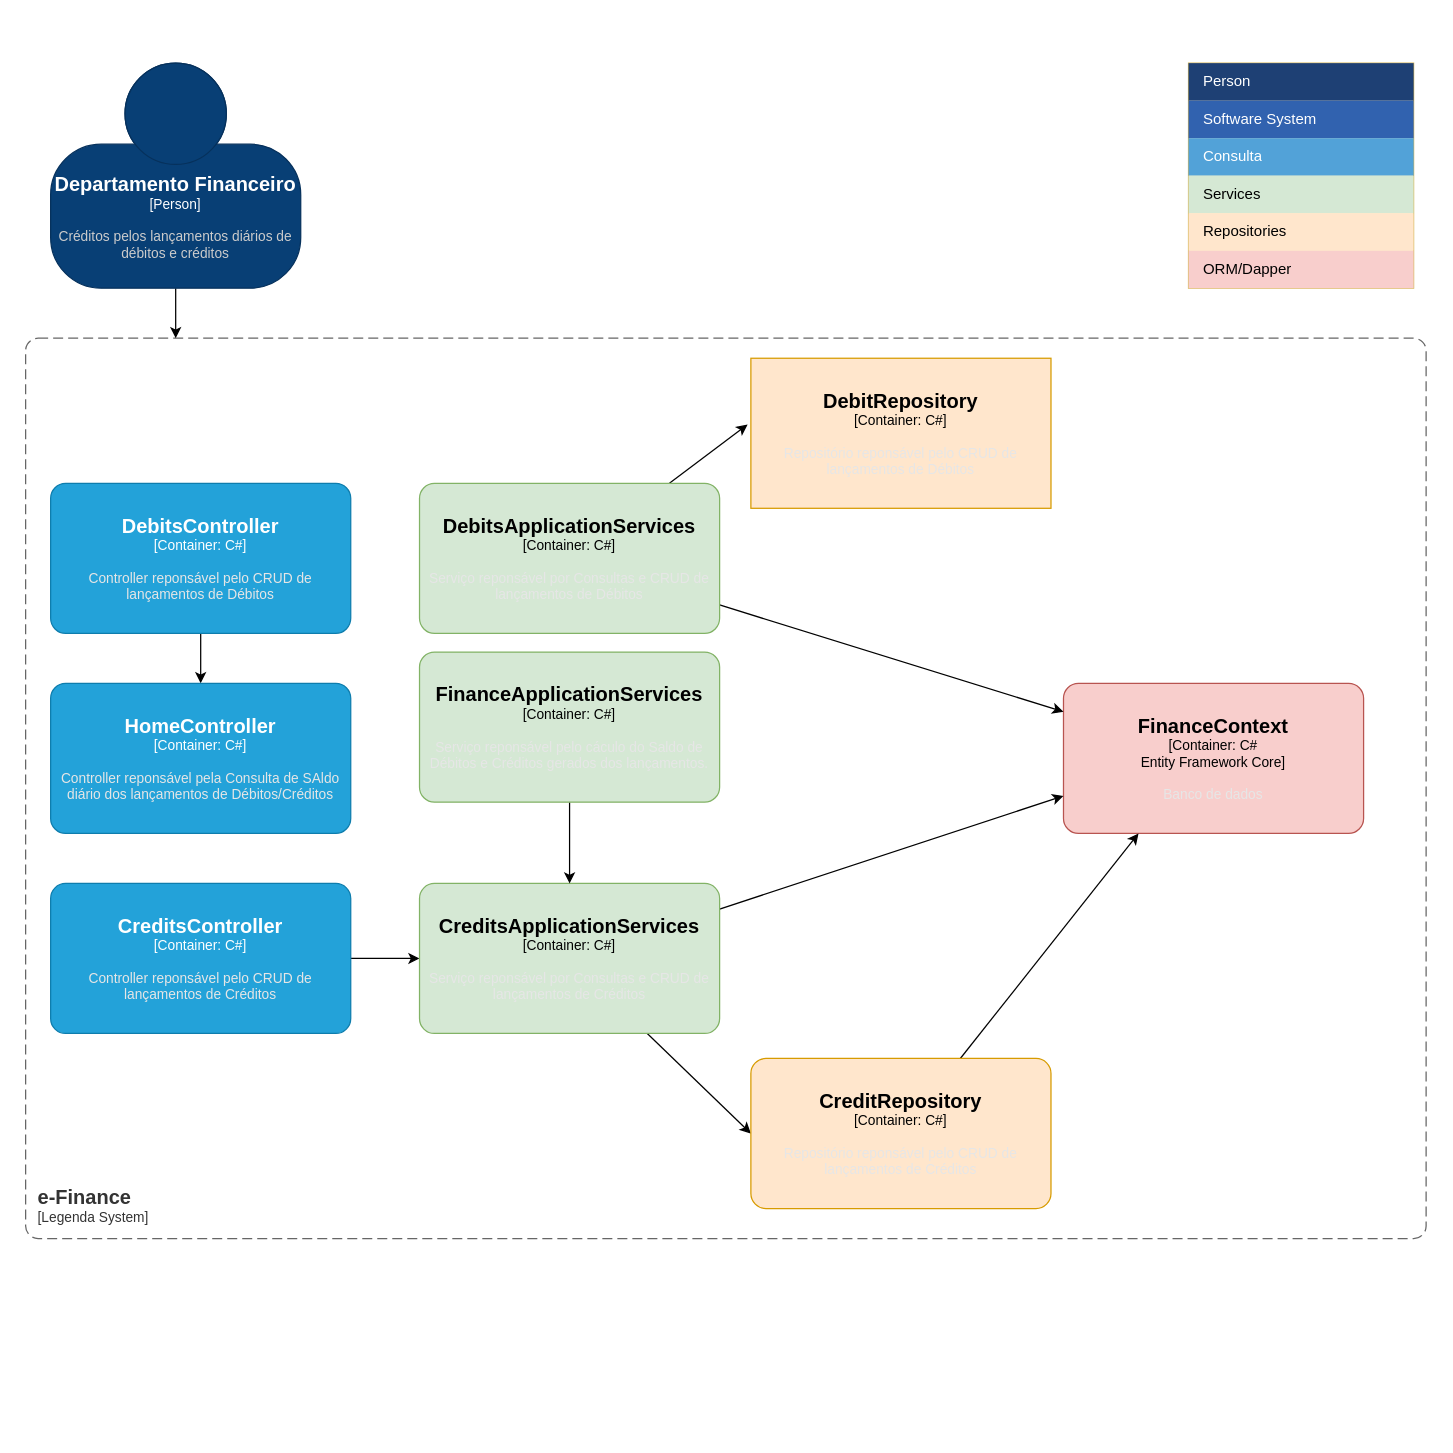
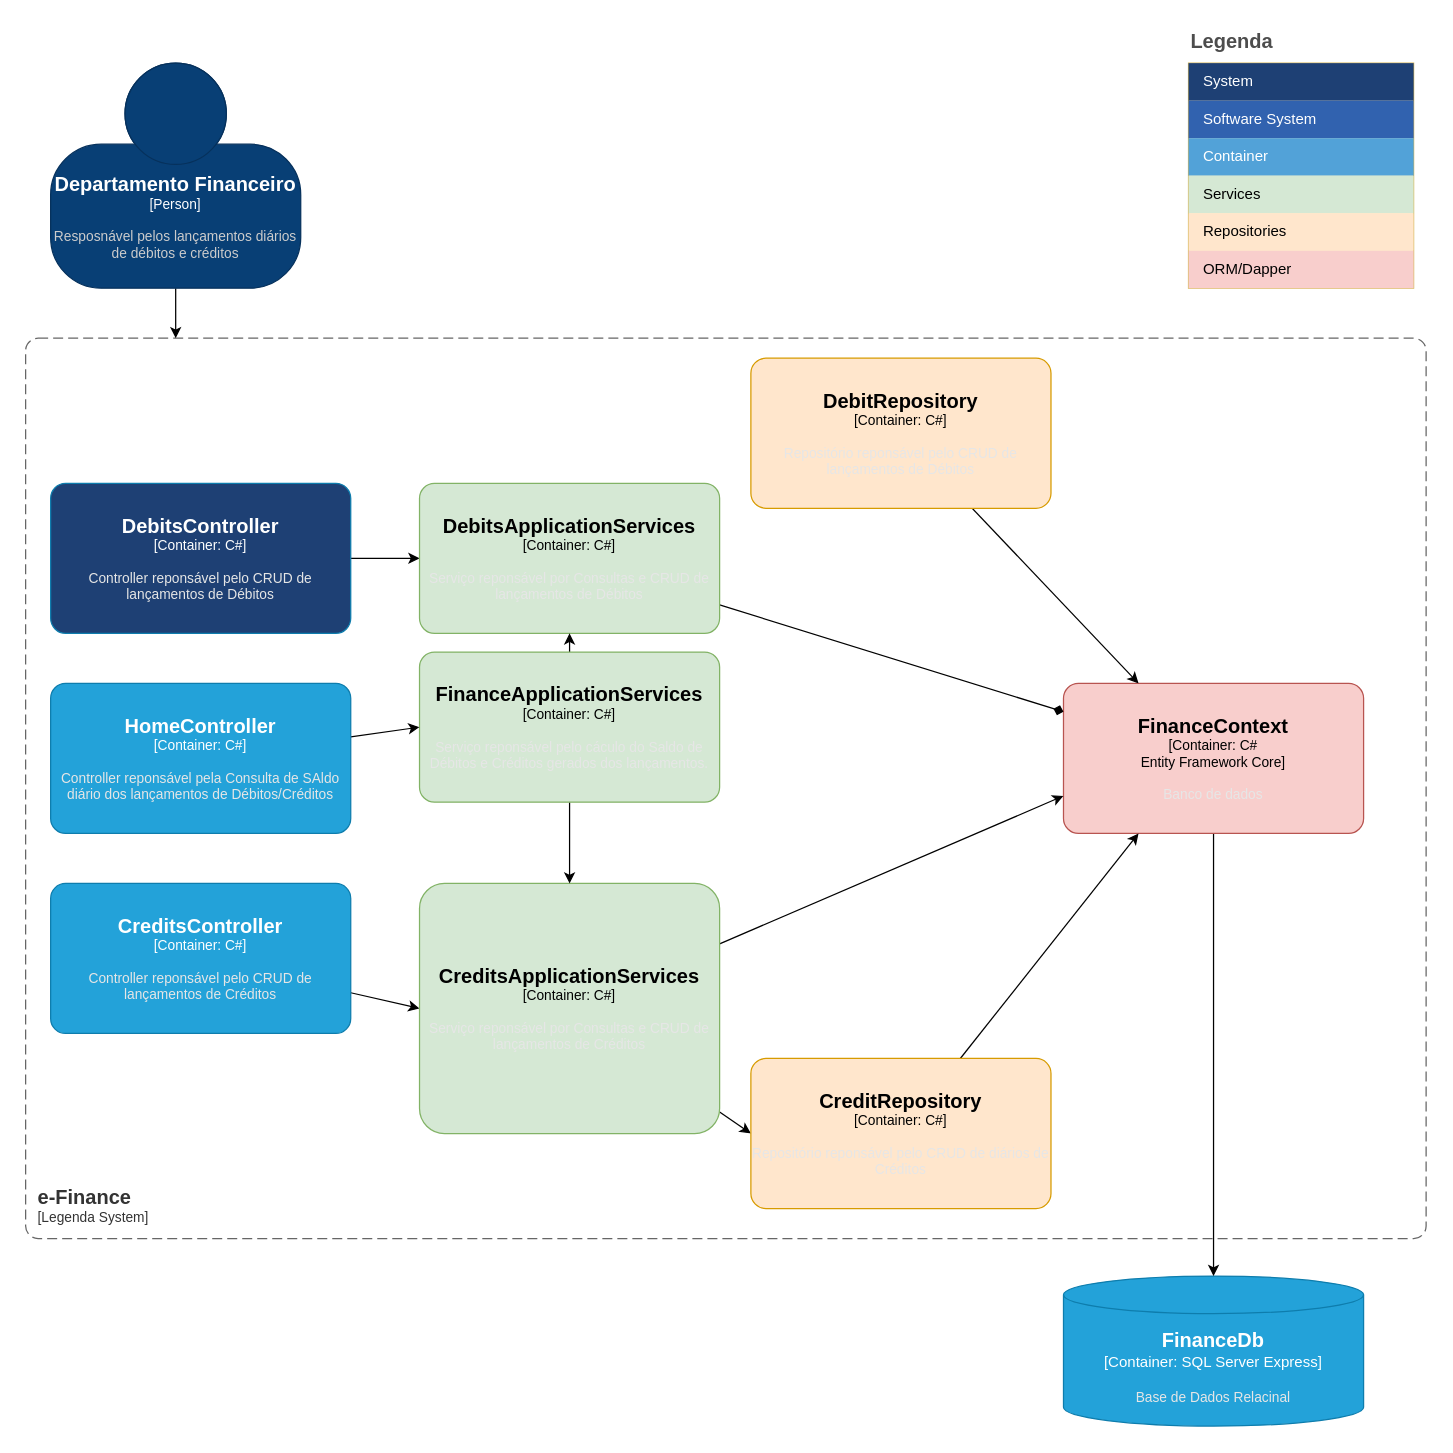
none -> (1301, 44)
(1228, 82) -> (1228, 82)
(1235, 157) -> (1239, 157)
(176, 217) -> (176, 217)
(901, 433) -> (901, 433)
(705, 456) -> none
(201, 558) -> (201, 558)
none -> (1052, 592)
none -> (569, 646)
(201, 654) -> (381, 558)
(1054, 709) -> (1053, 708)
none -> (381, 732)
(569, 958) -> (569, 1008)
none -> (1213, 1050)
(901, 1133) -> (901, 1133)
none -> (1213, 1351)
